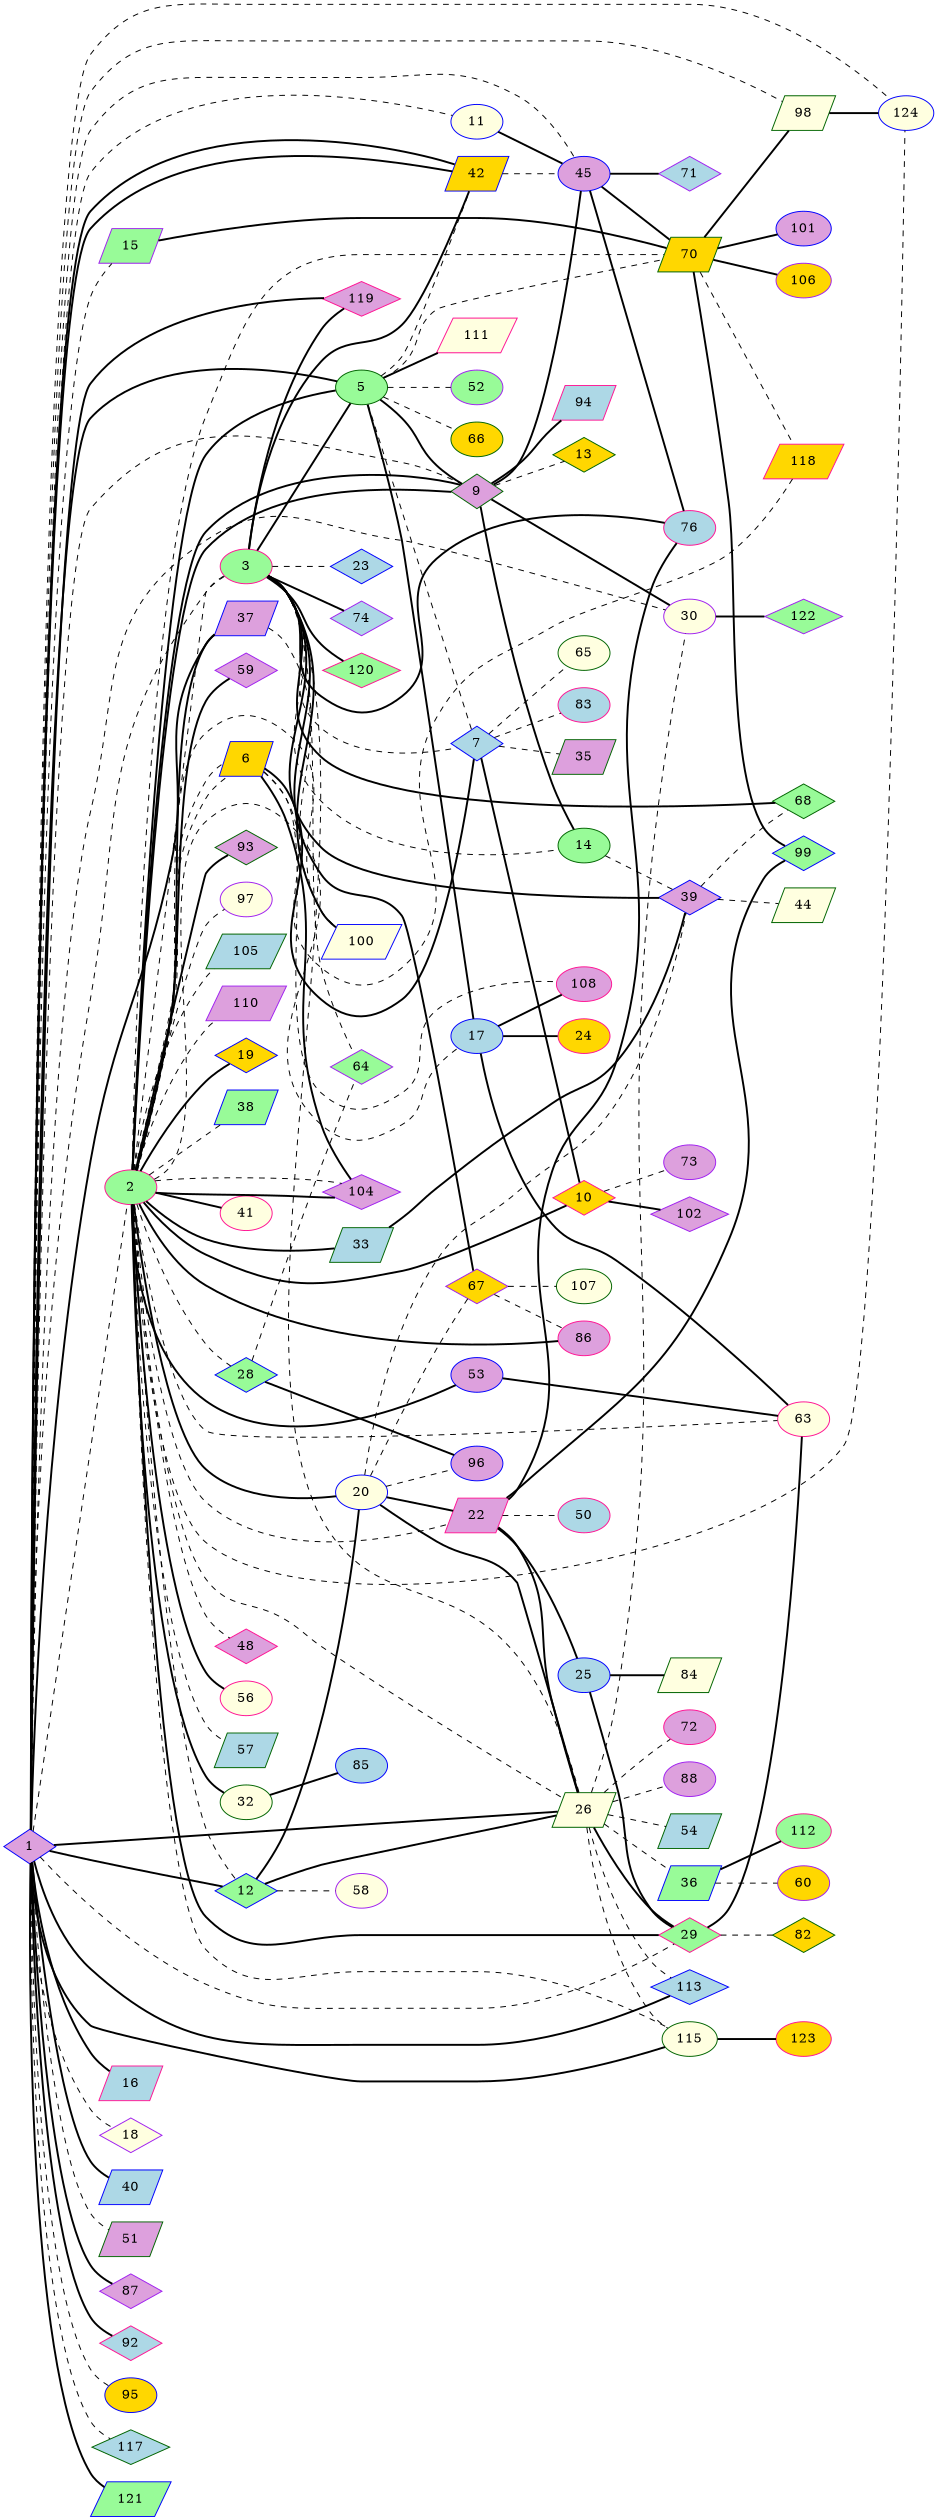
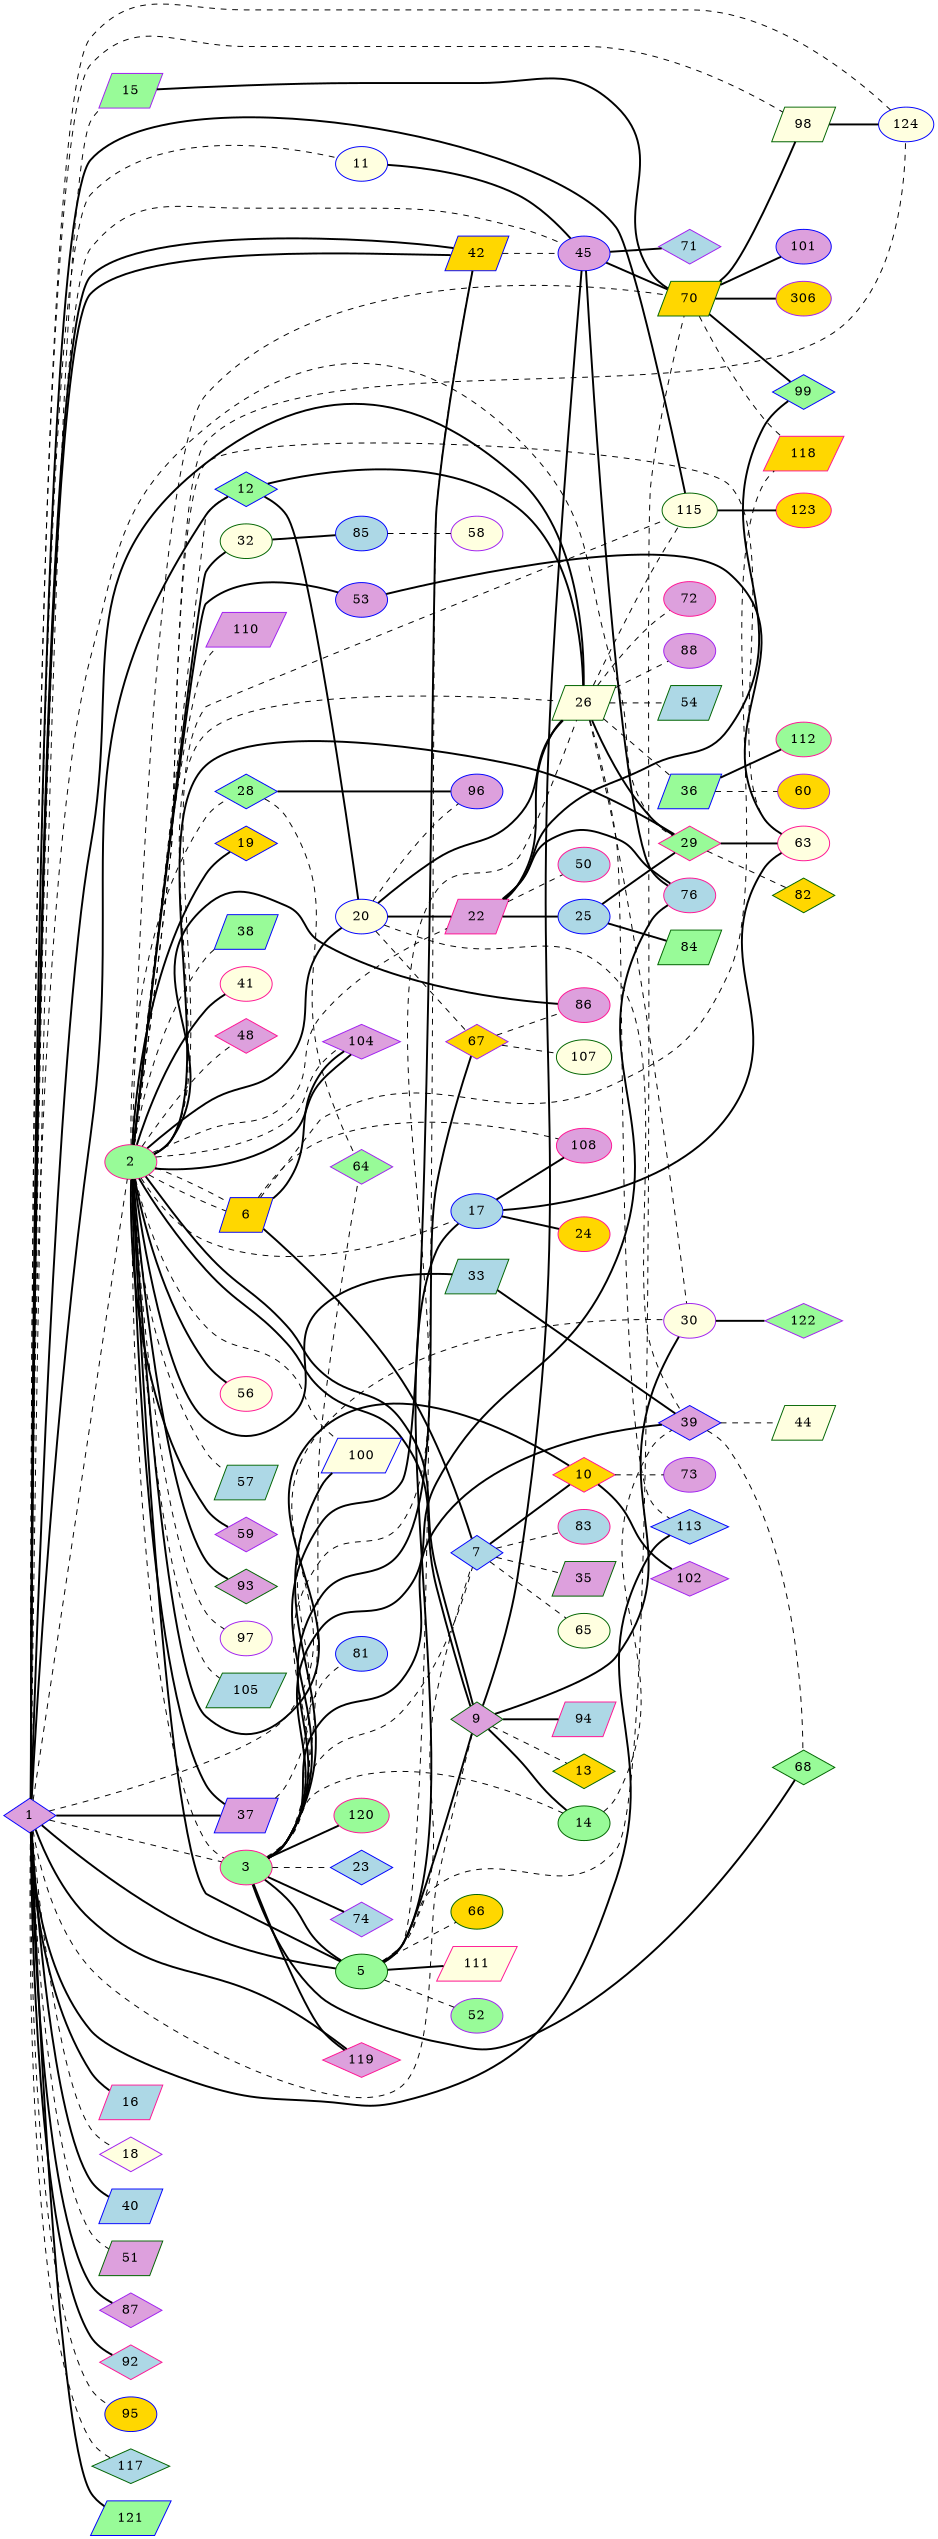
(804, 281) -> (804, 299)
(362, 670) -> (362, 1816)
none -> (362, 1654)
(690, 1675) -> (690, 947)
(306, 1891) -> (419, 534)
